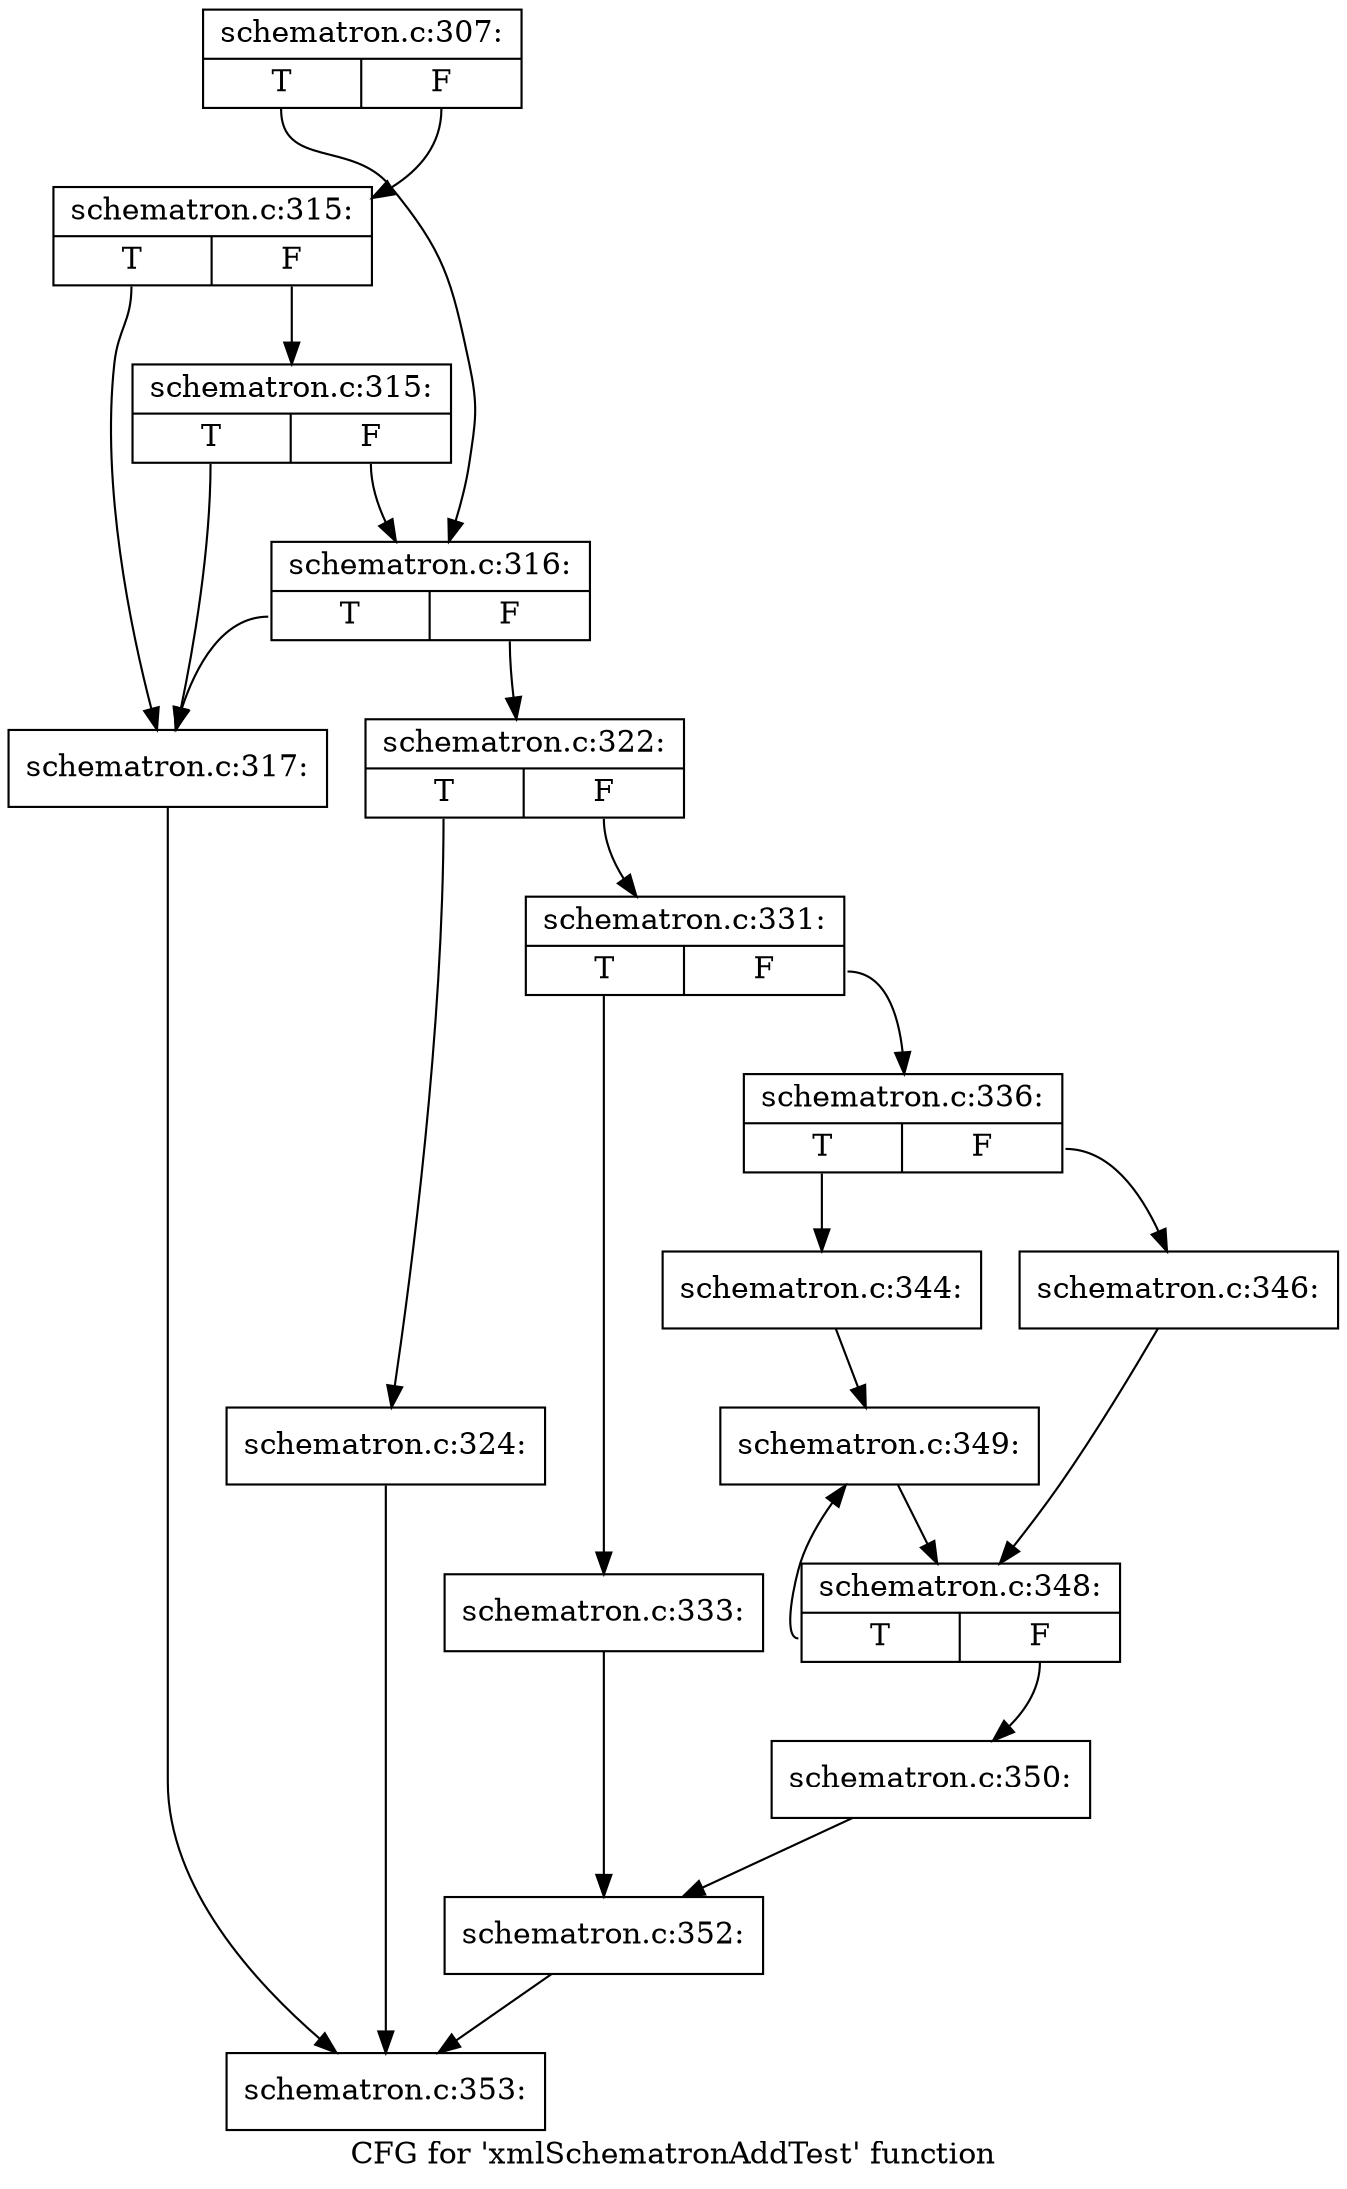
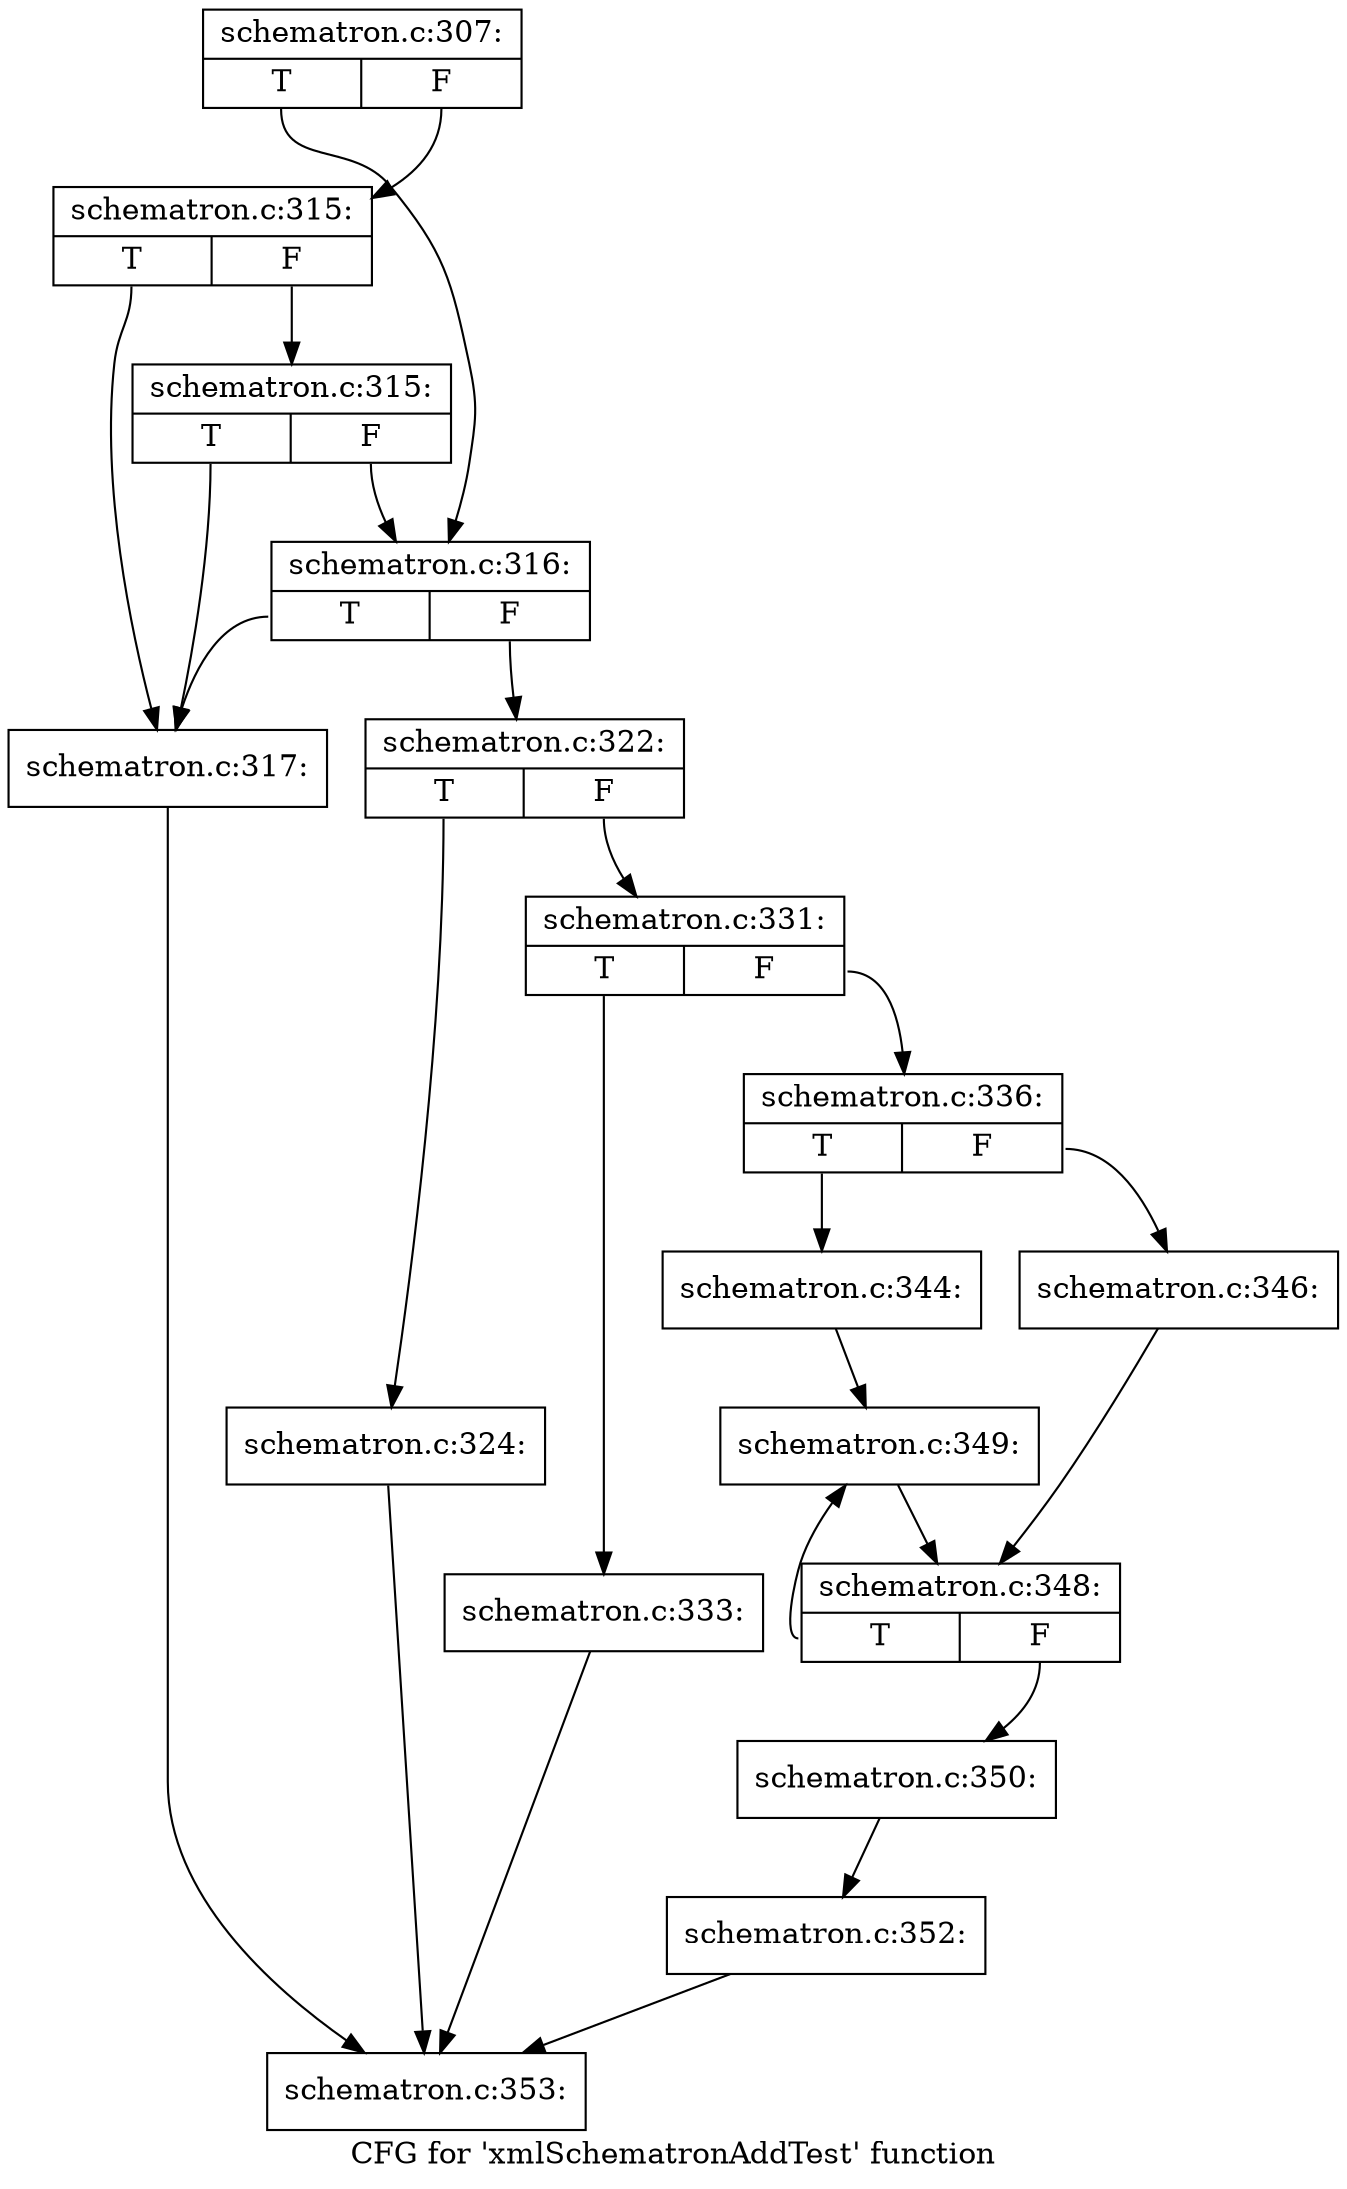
(604, 1763) -> (519, 1842)
